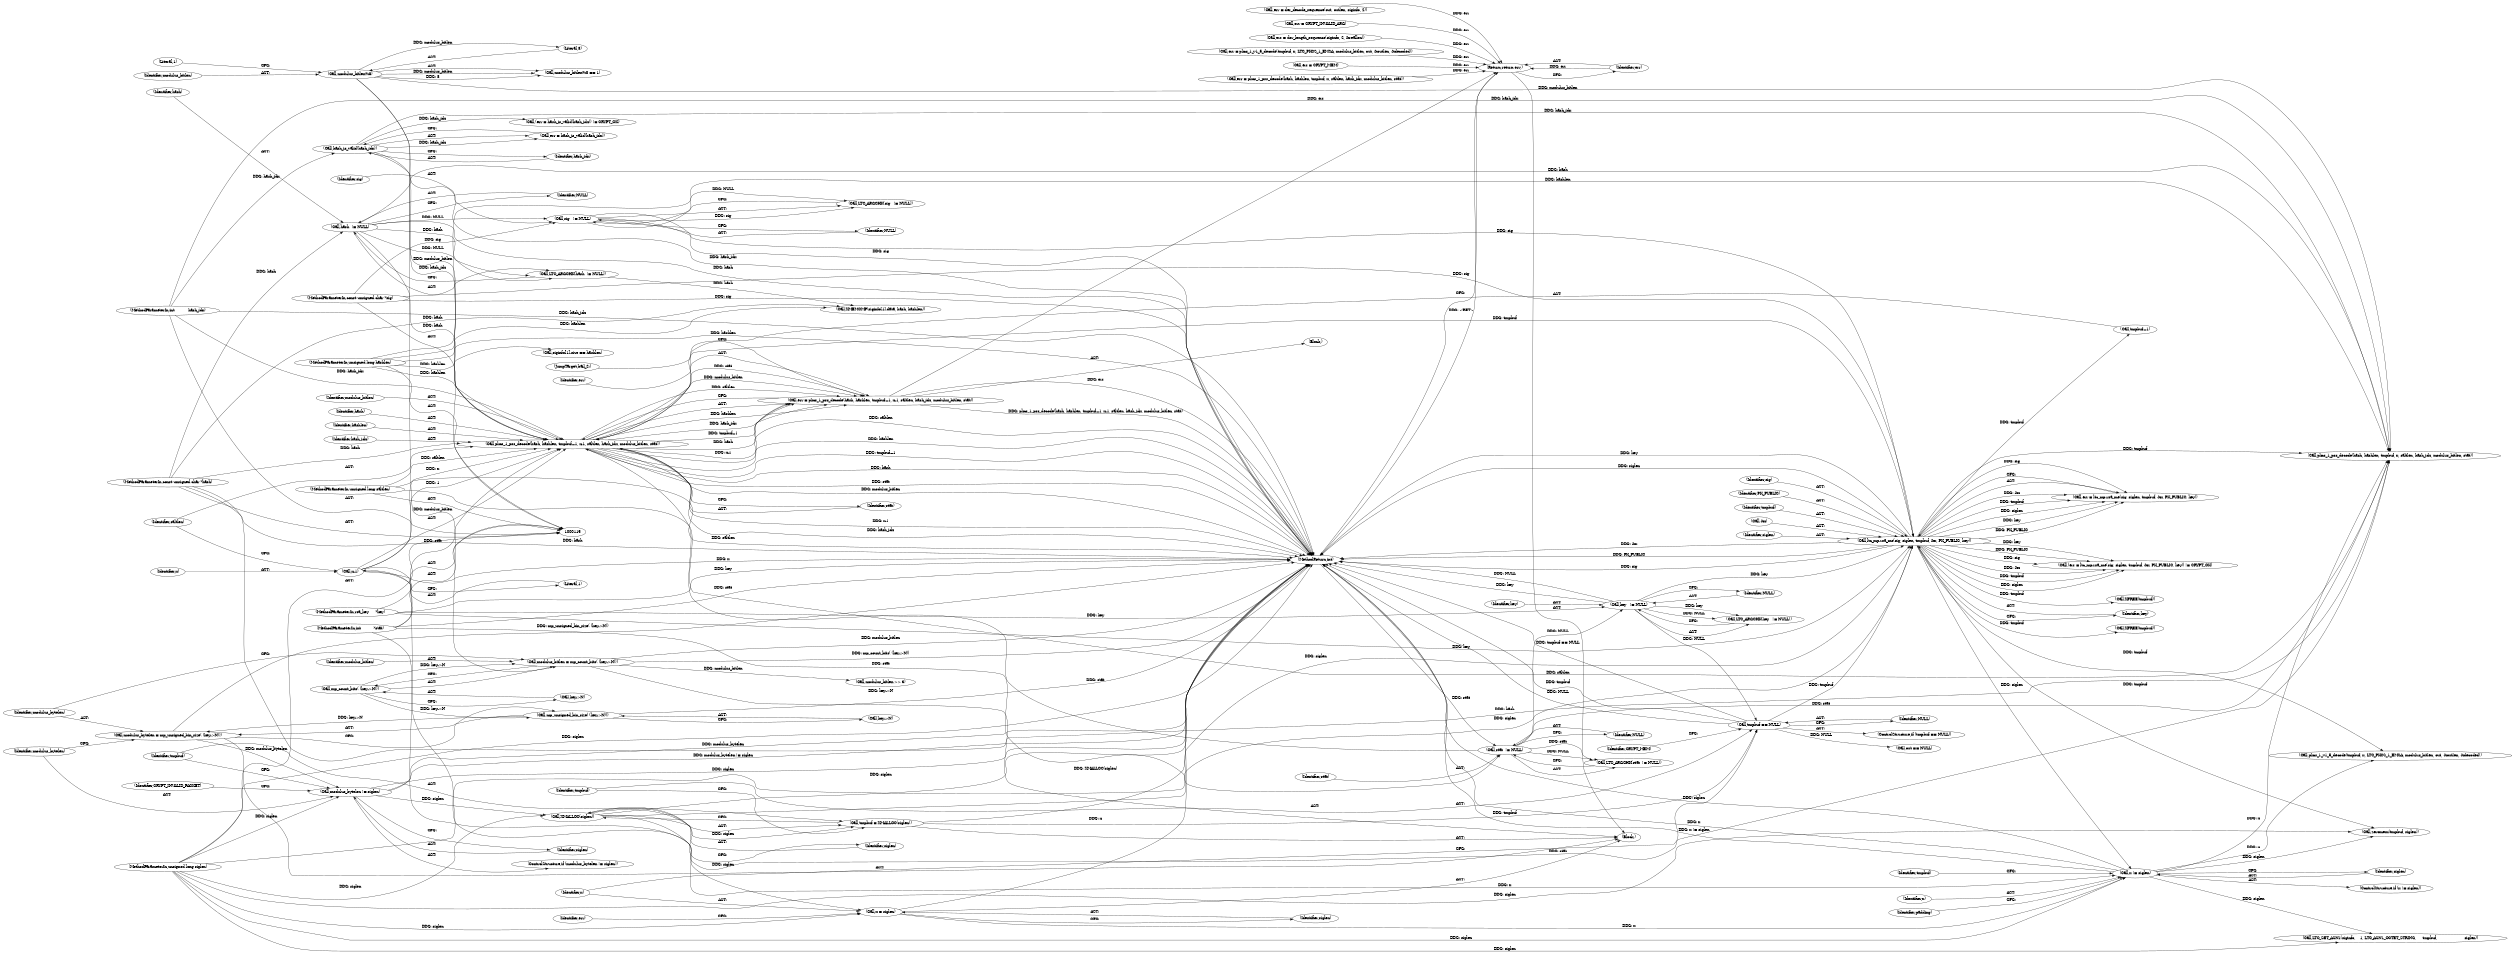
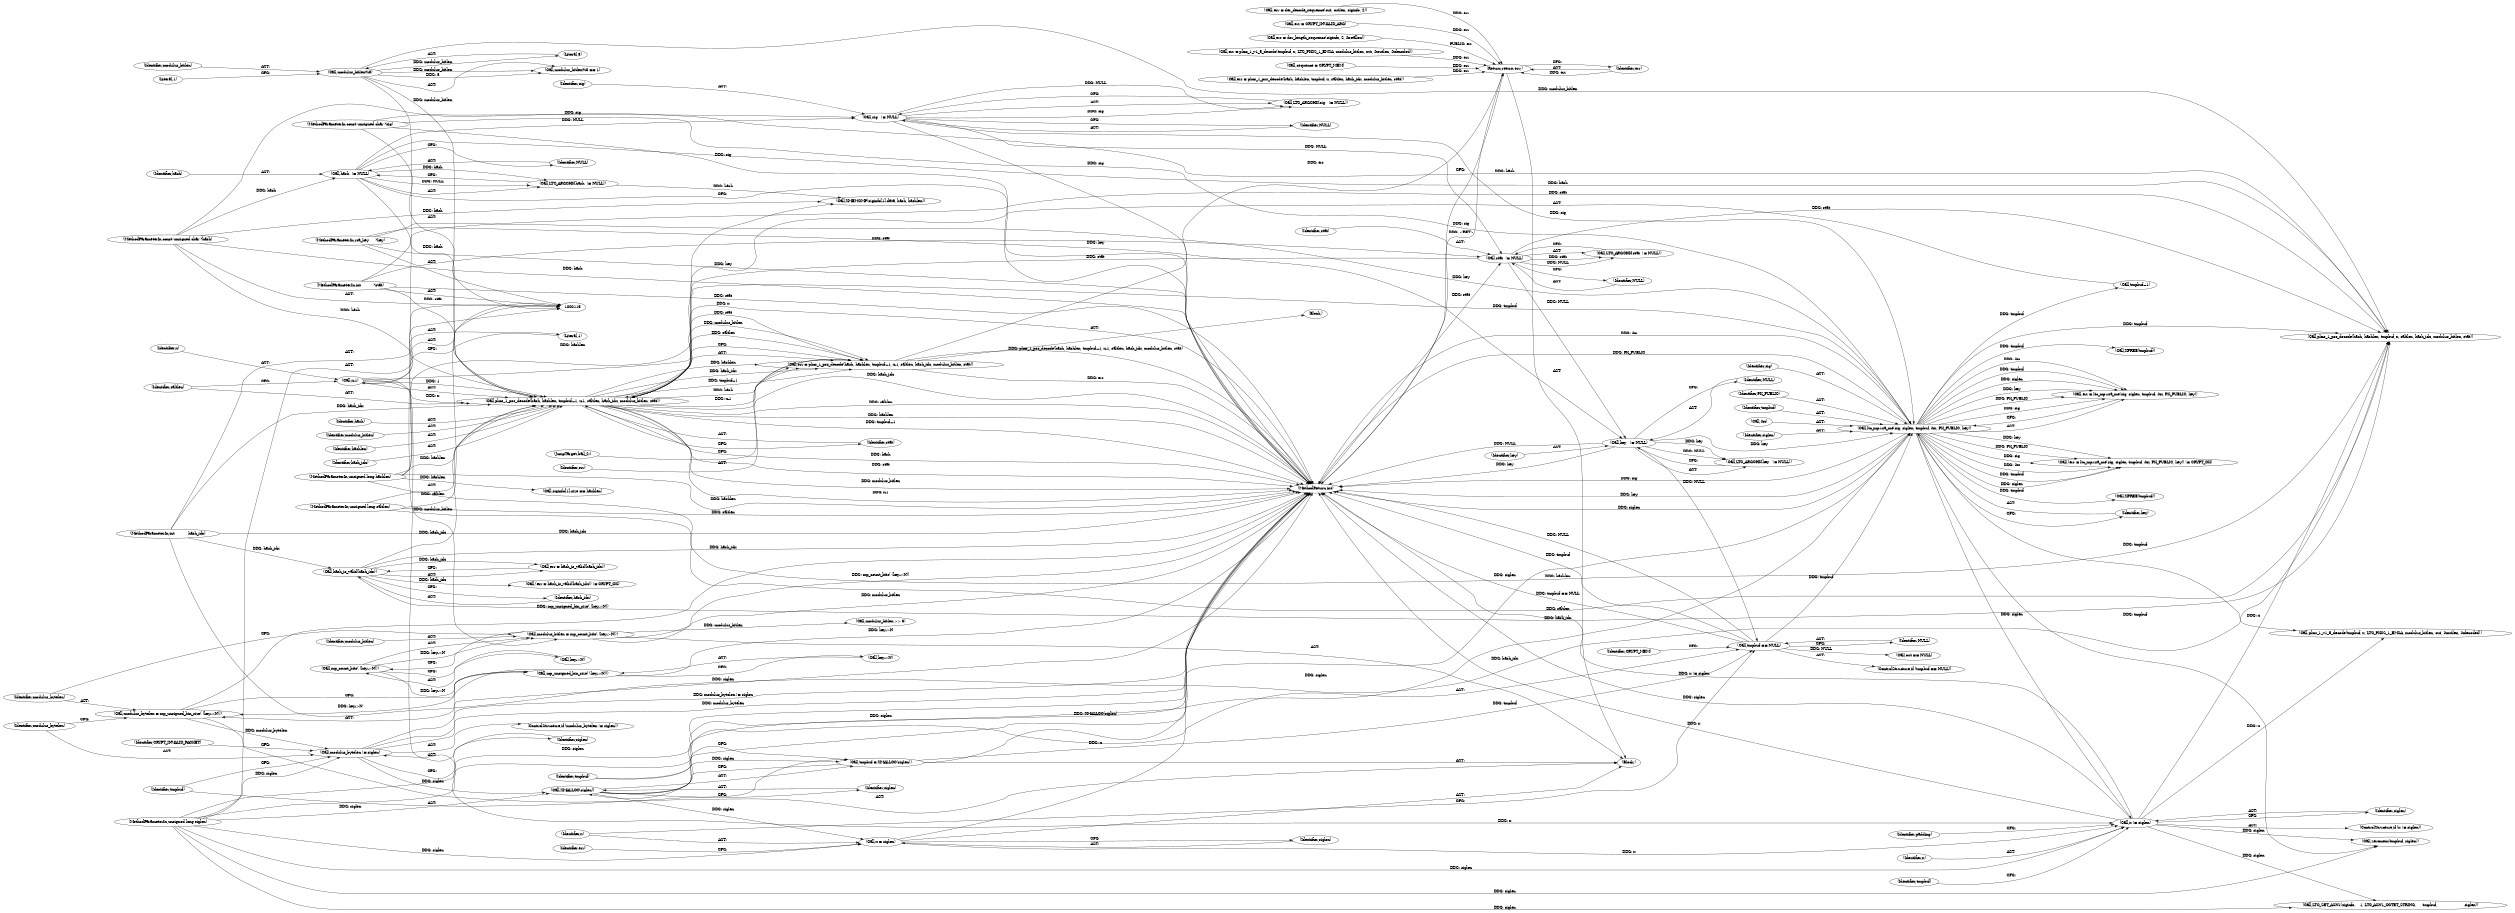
(1461, 44) -> (1461, 44)
(1316, 66) -> (1316, 66)
none -> (1228, 149)
(723, 268) -> (723, 194)
